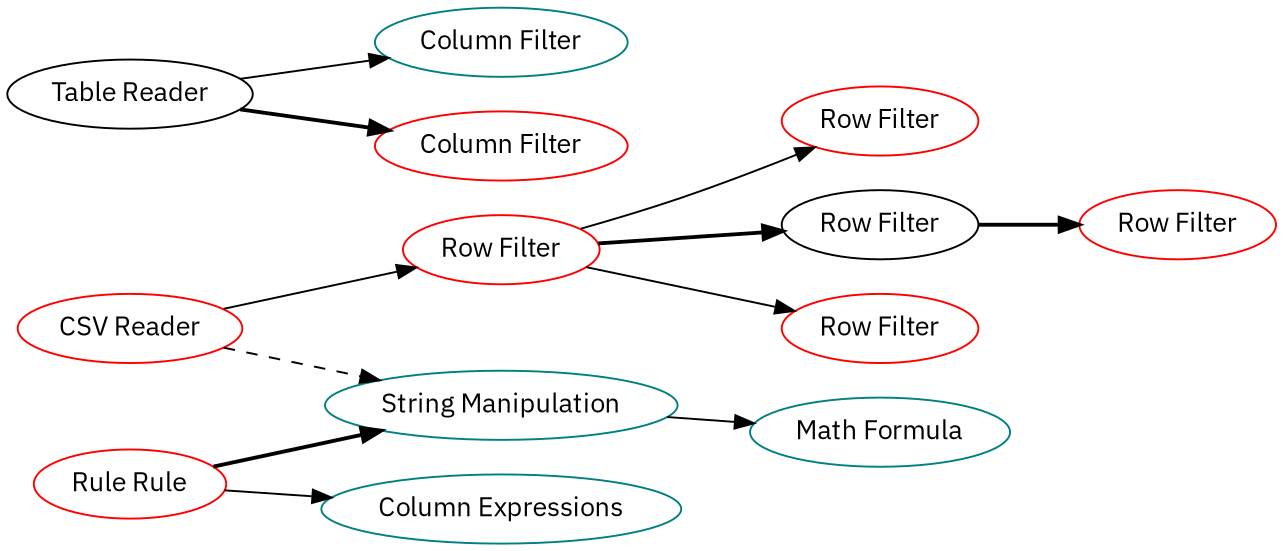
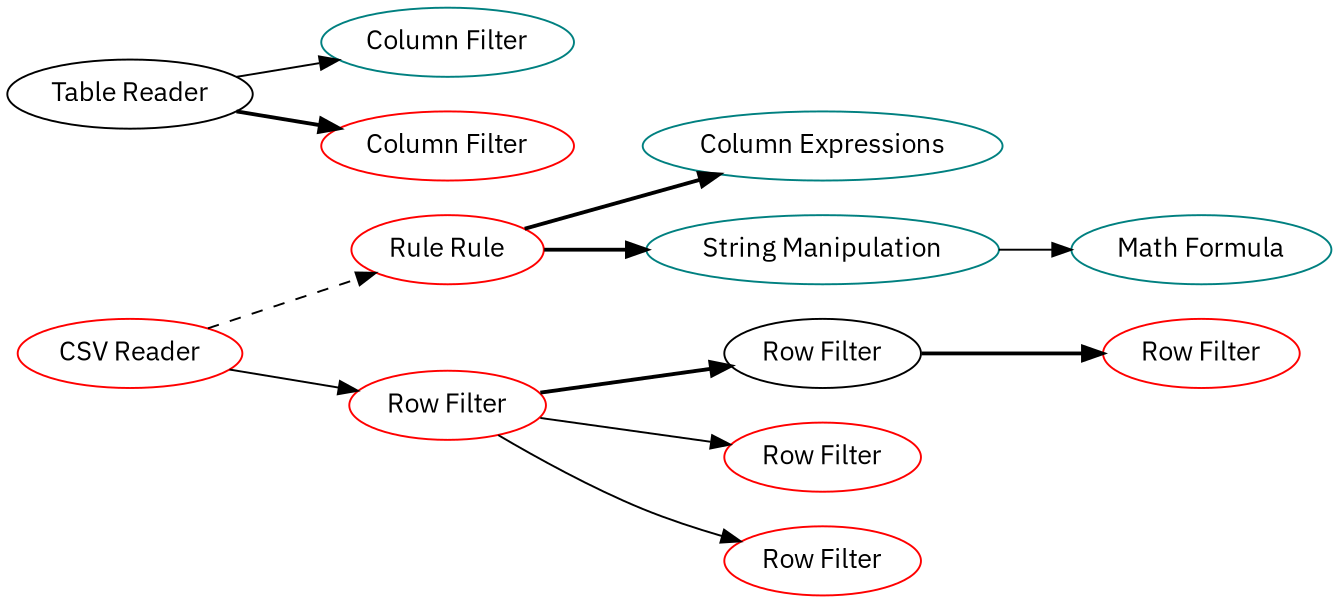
(292, 362) -> (282, 304)
(268, 493) -> (612, 204)
